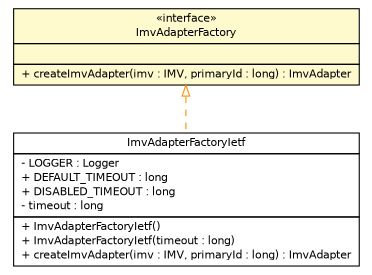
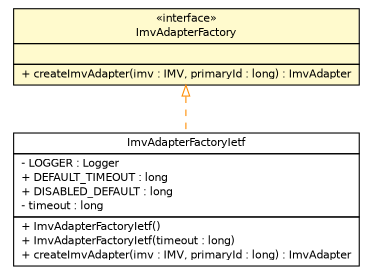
(99, 192) -> (97, 192)
